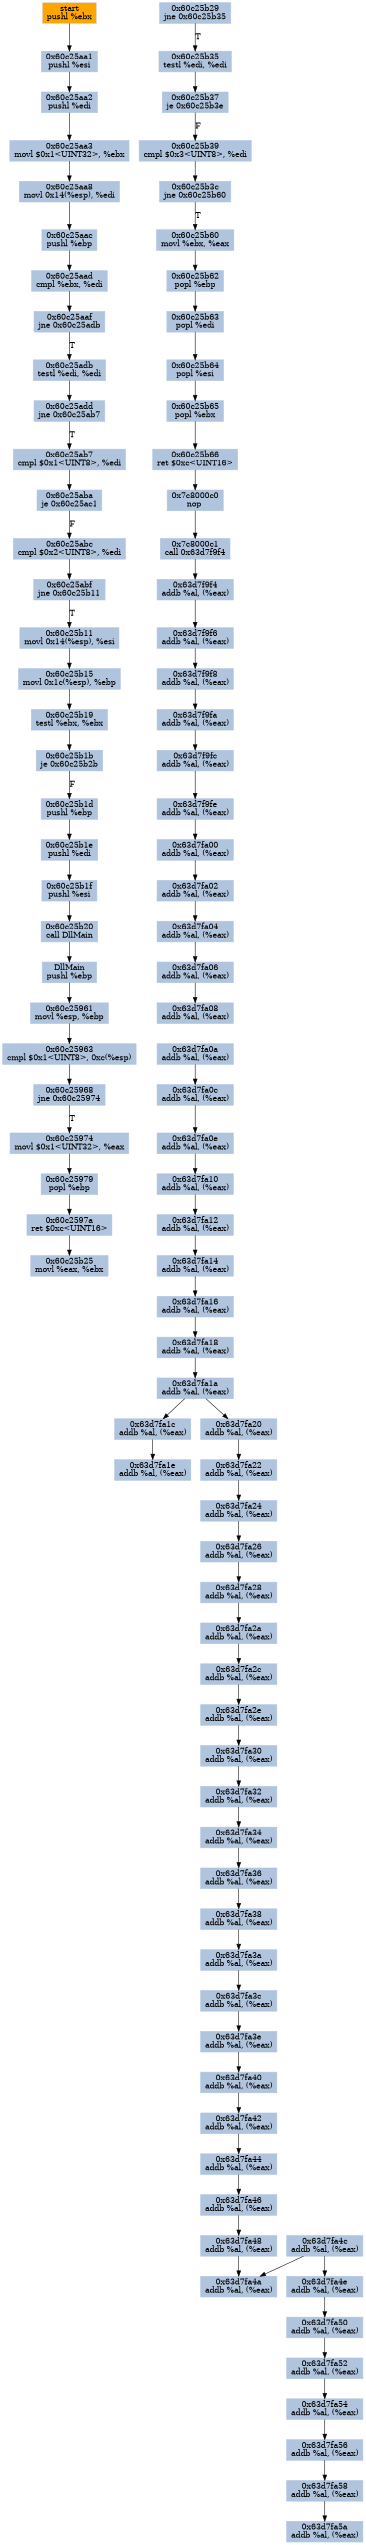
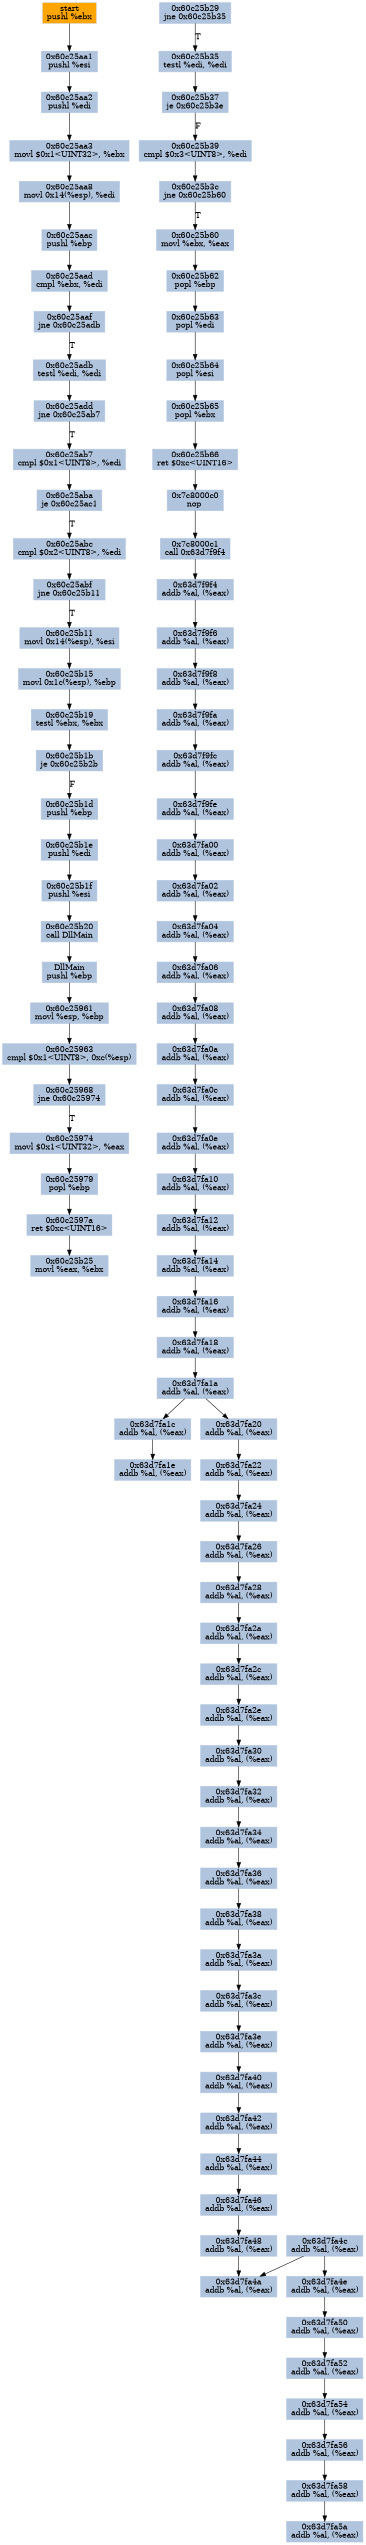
(72, 525) -> (72, 525)
none -> (195, 1031)
